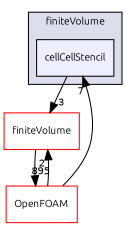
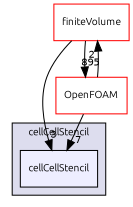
(75, 22) -> (59, 133)
(60, 91) -> (44, 87)
